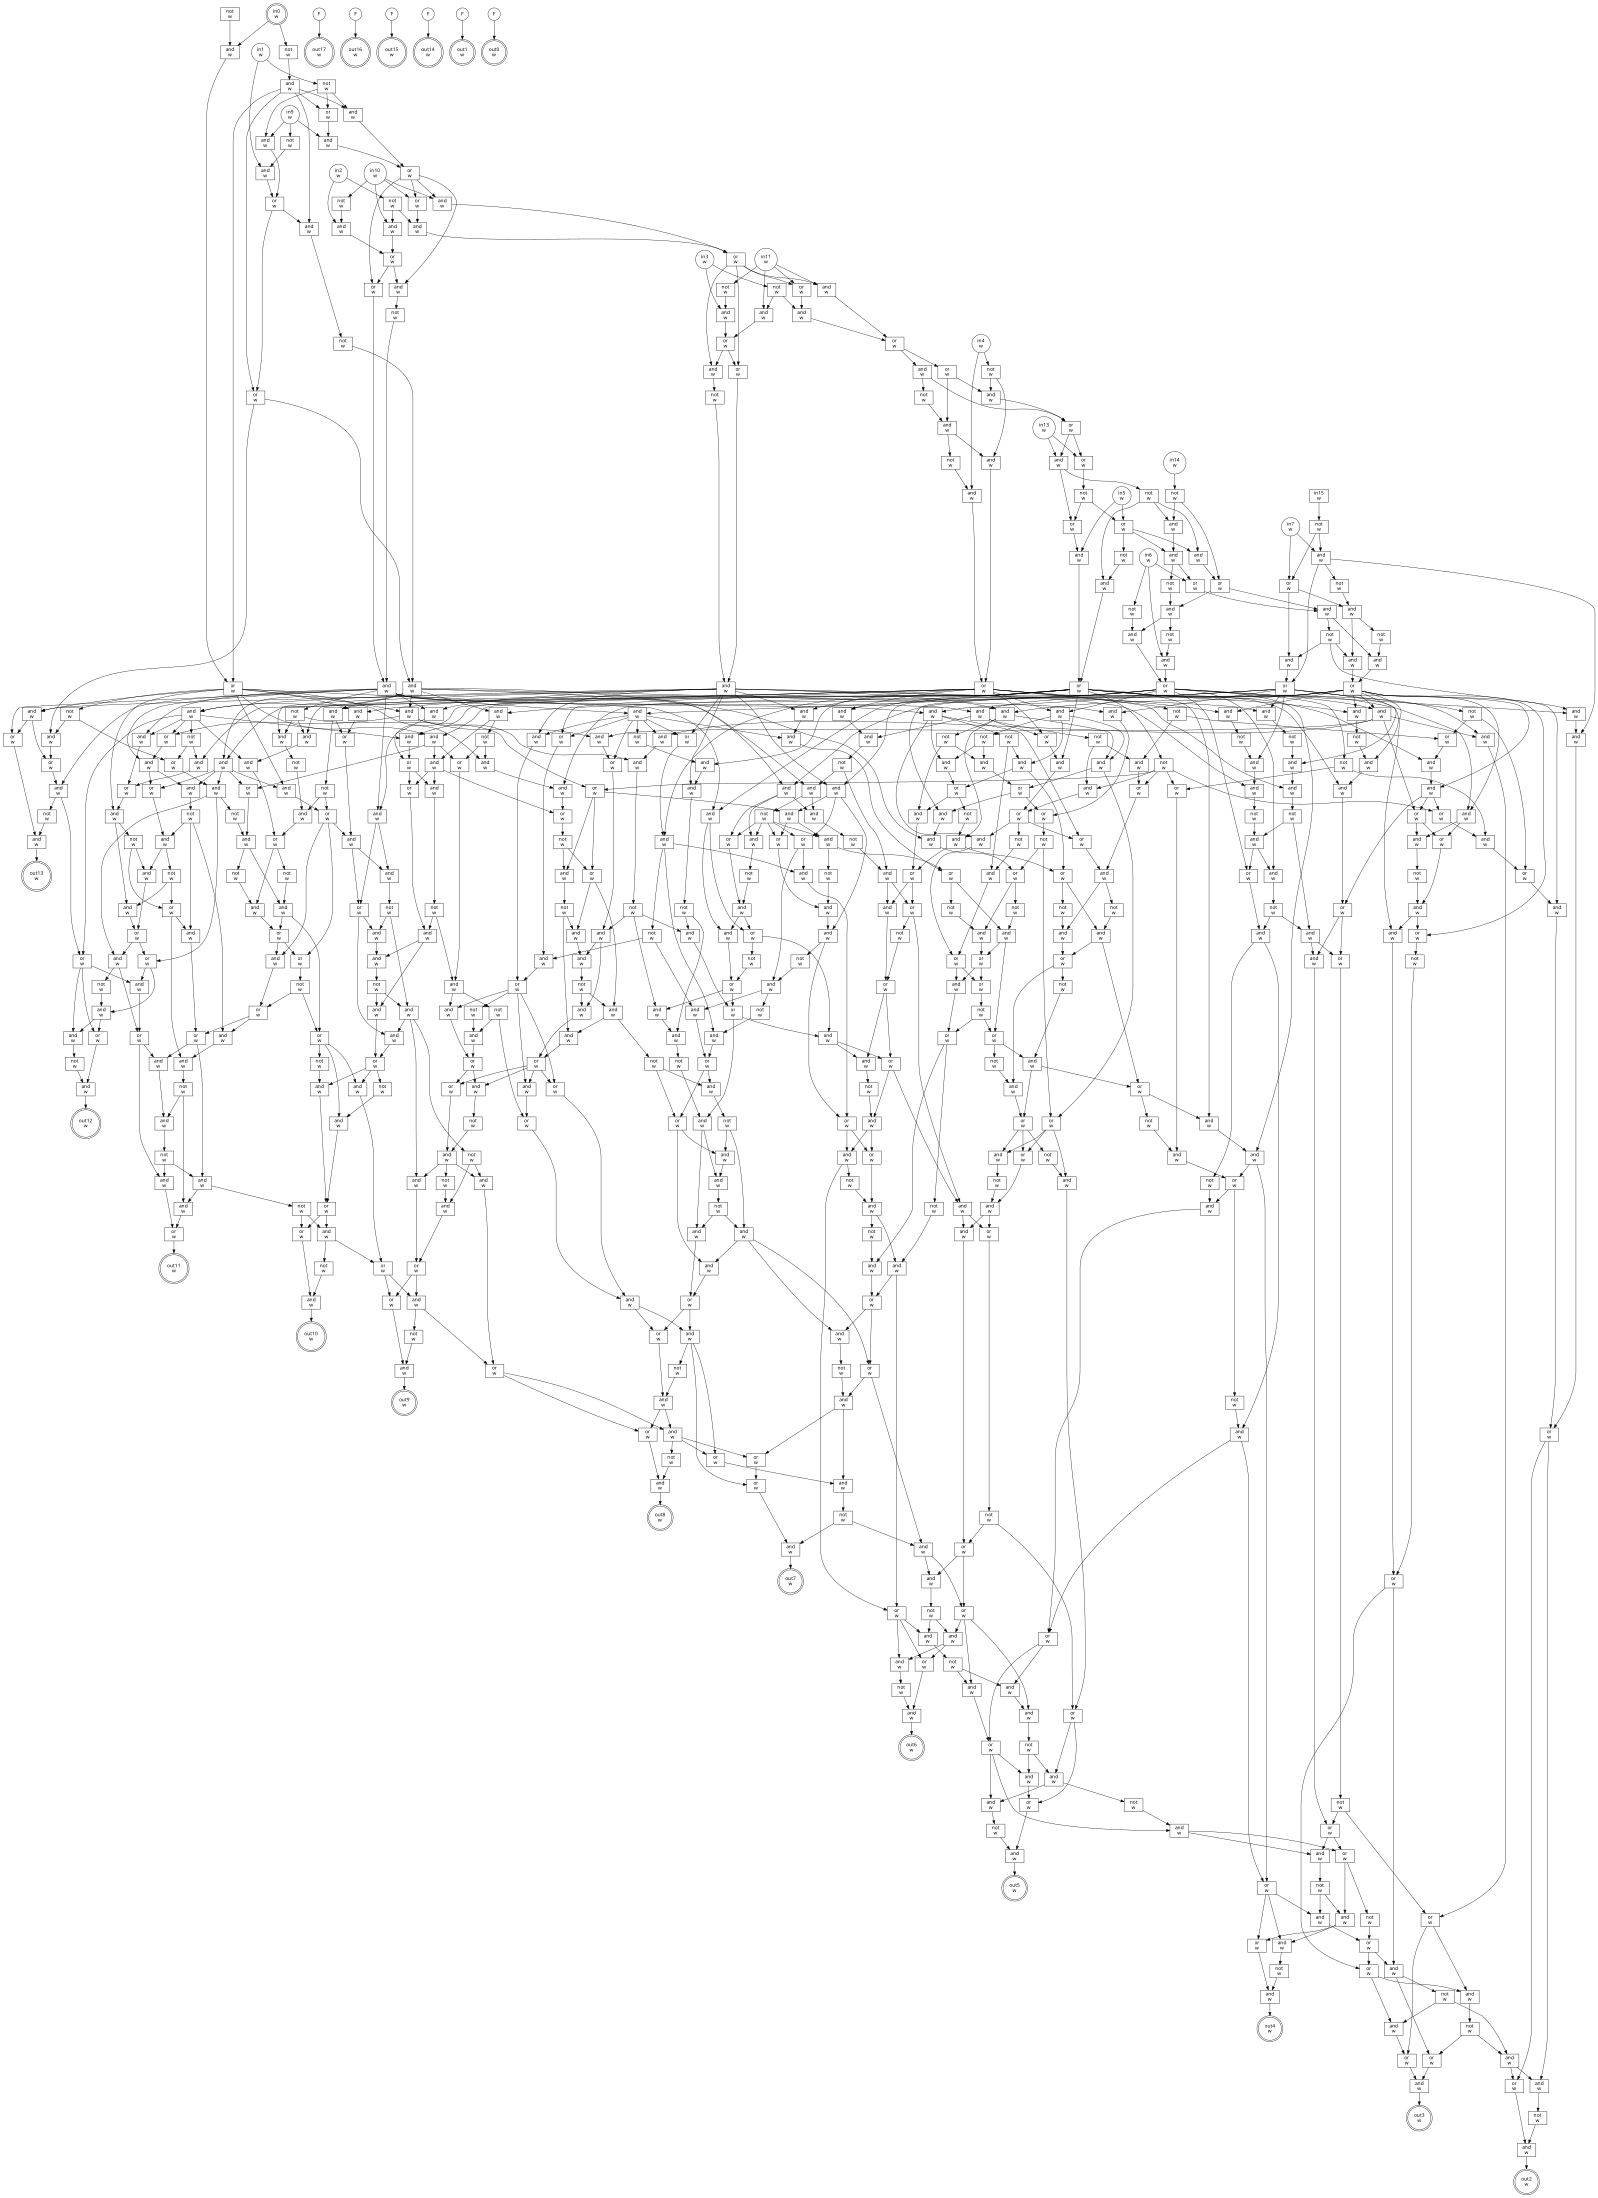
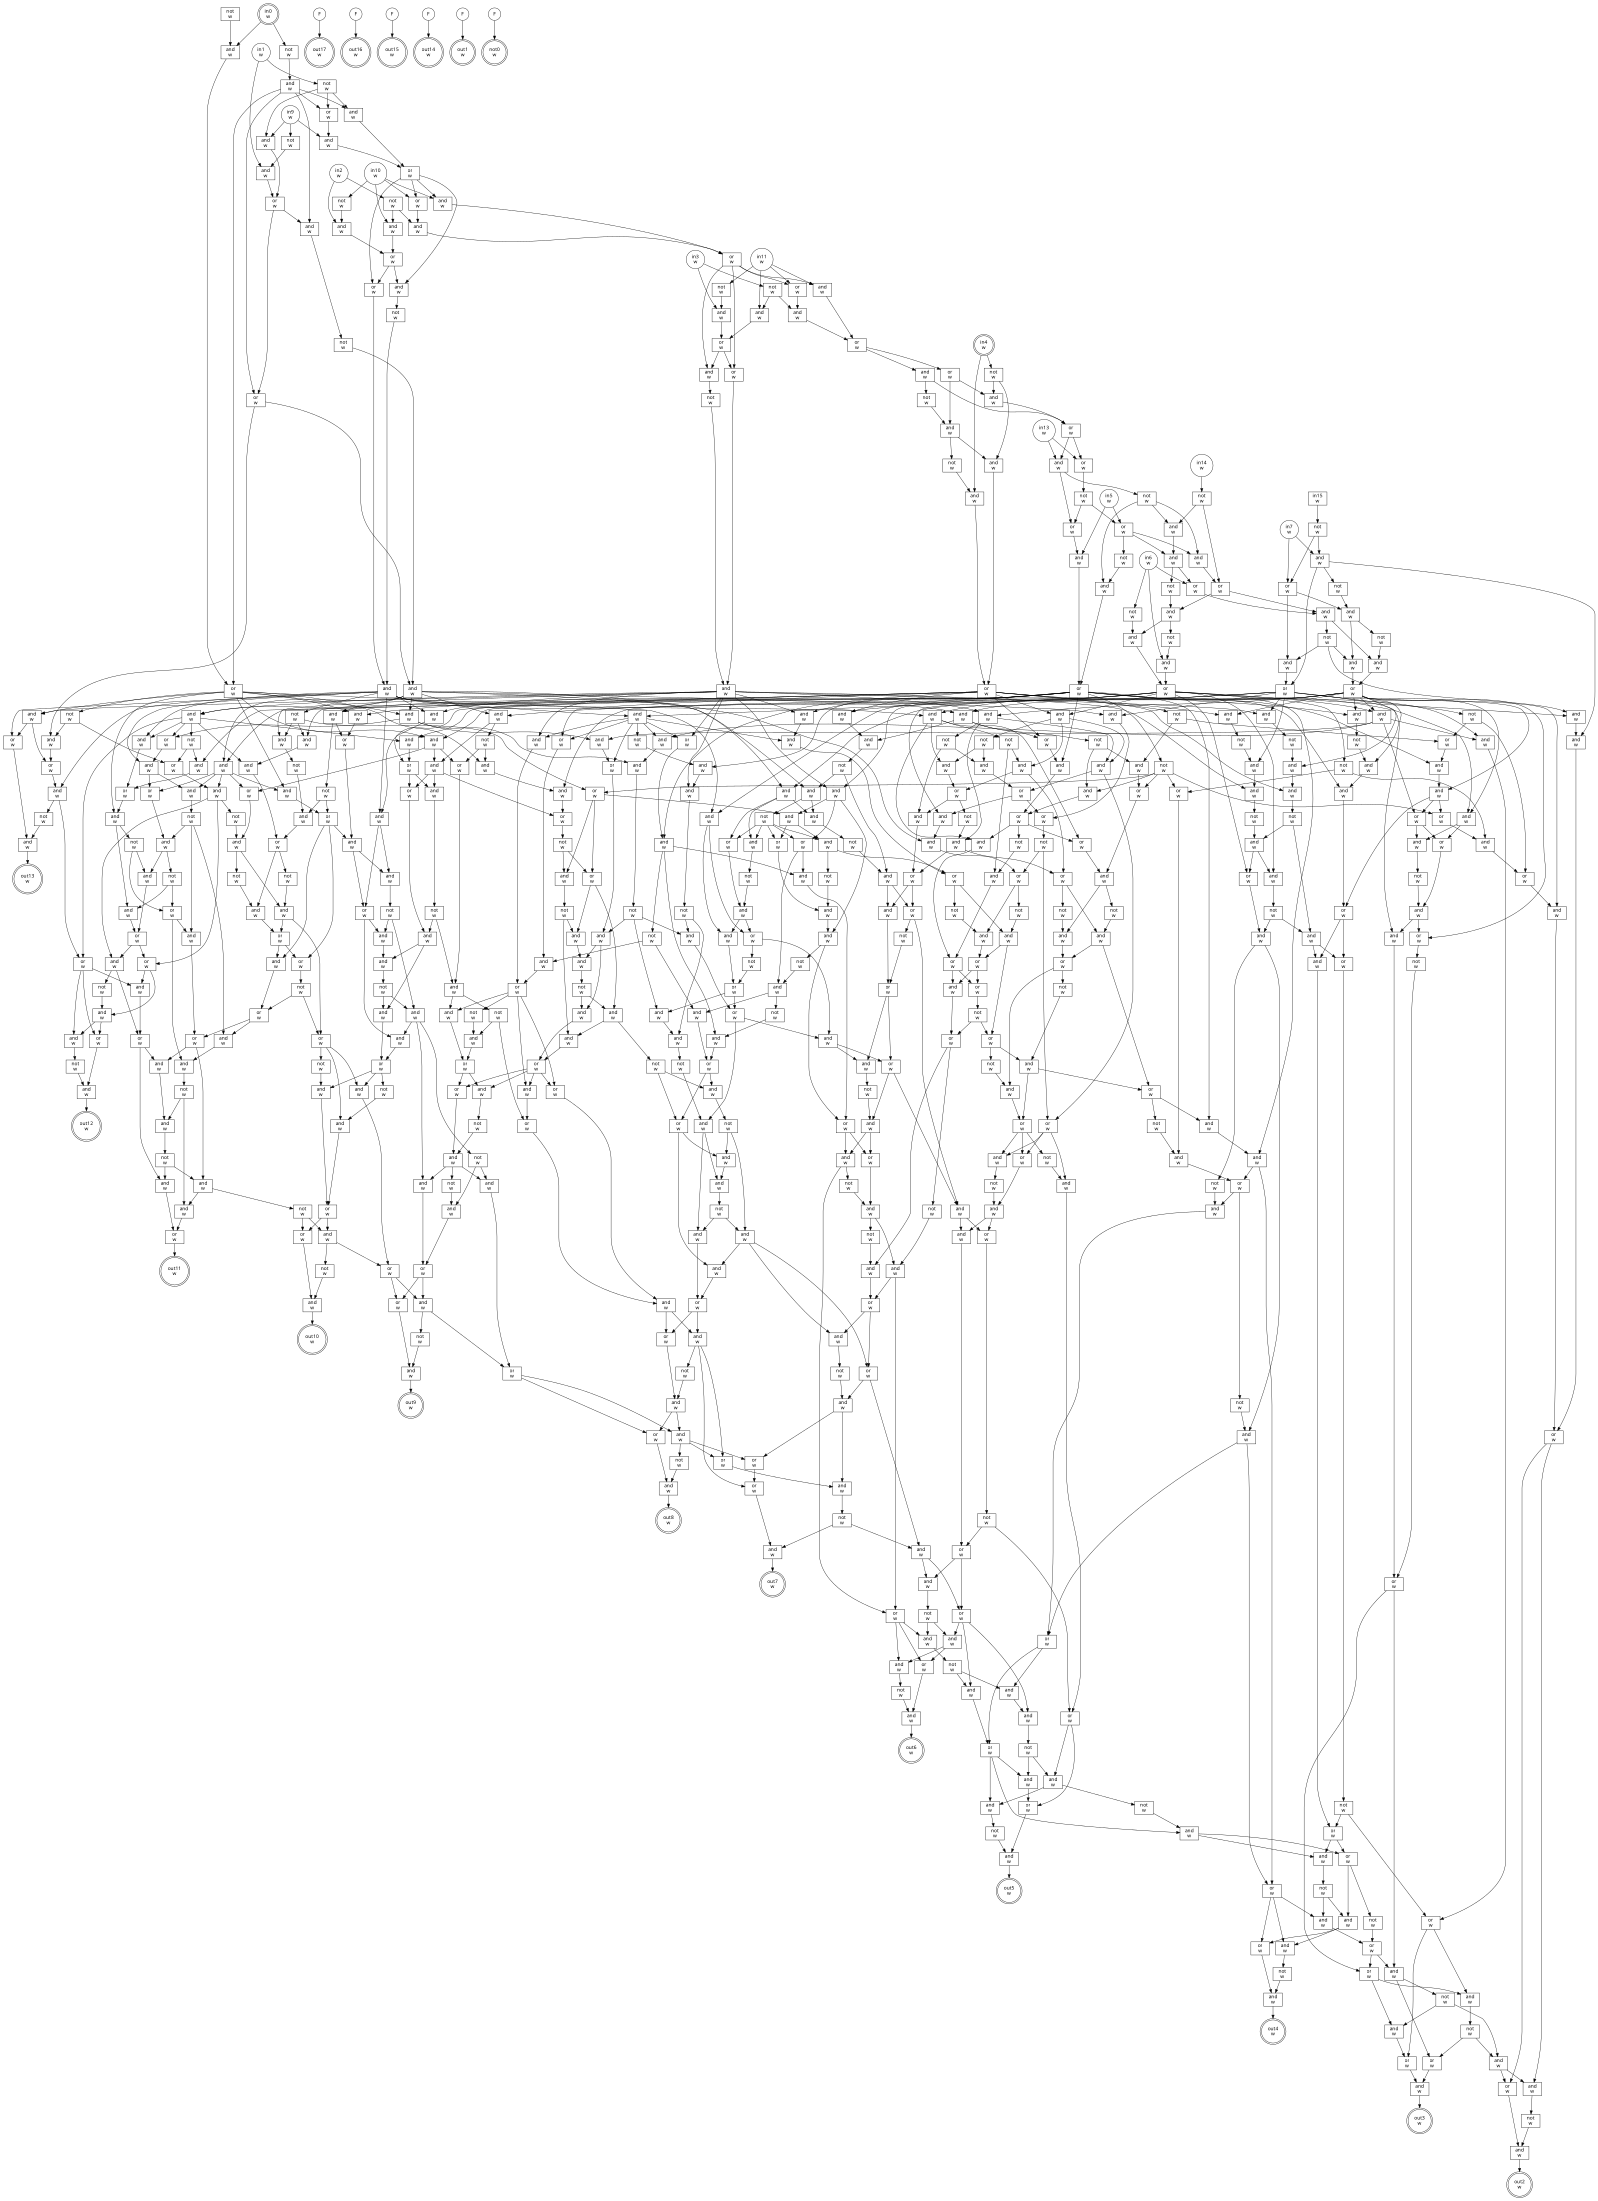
(494, 52) -> (495, 52)
(981, 344) -> (984, 345)
